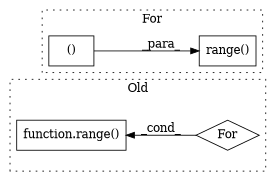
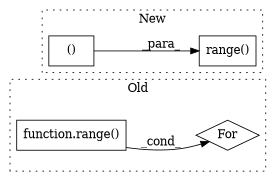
(152, 20) -> (152, 20)
(165, 135) -> (164, 150)
